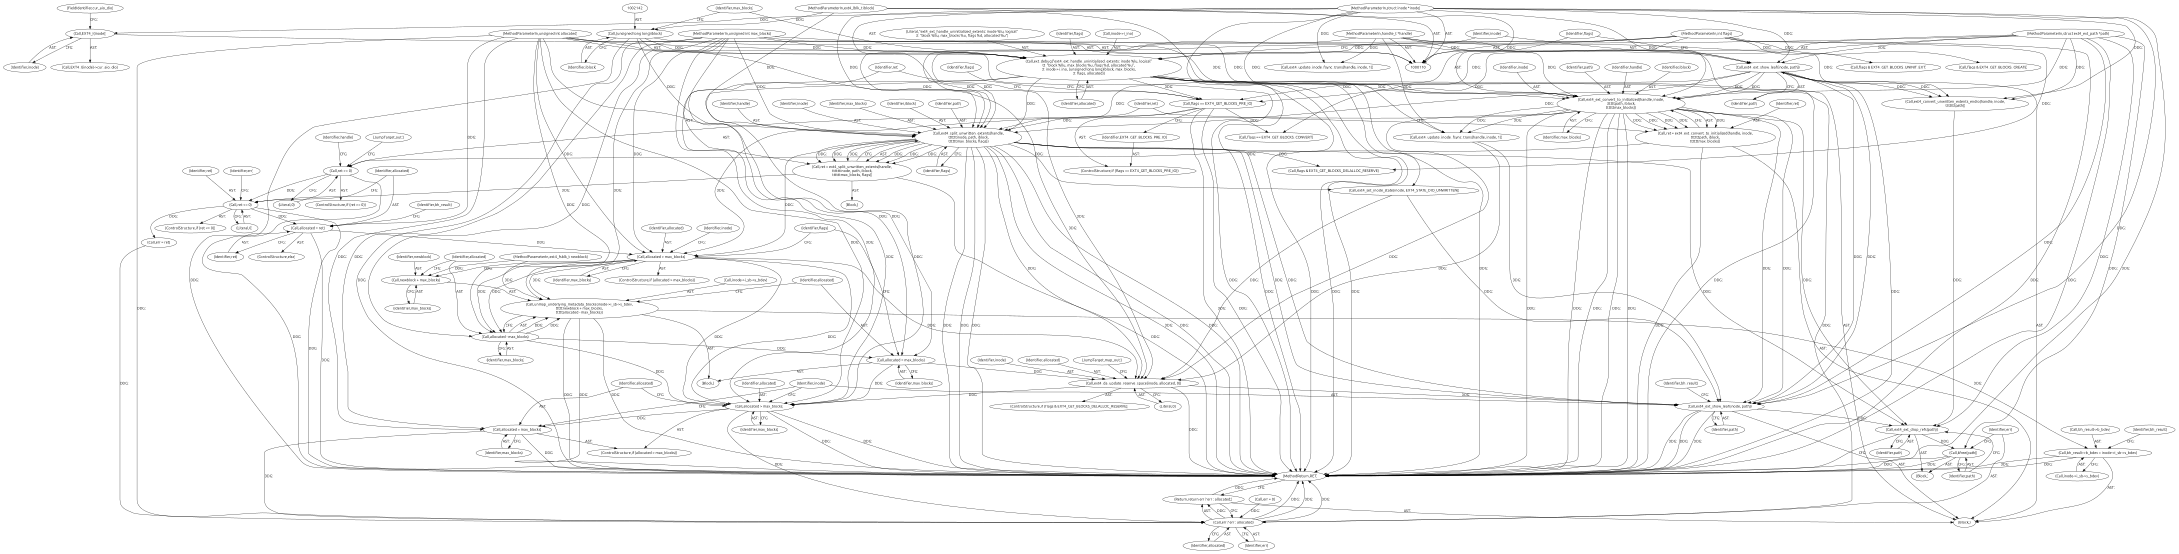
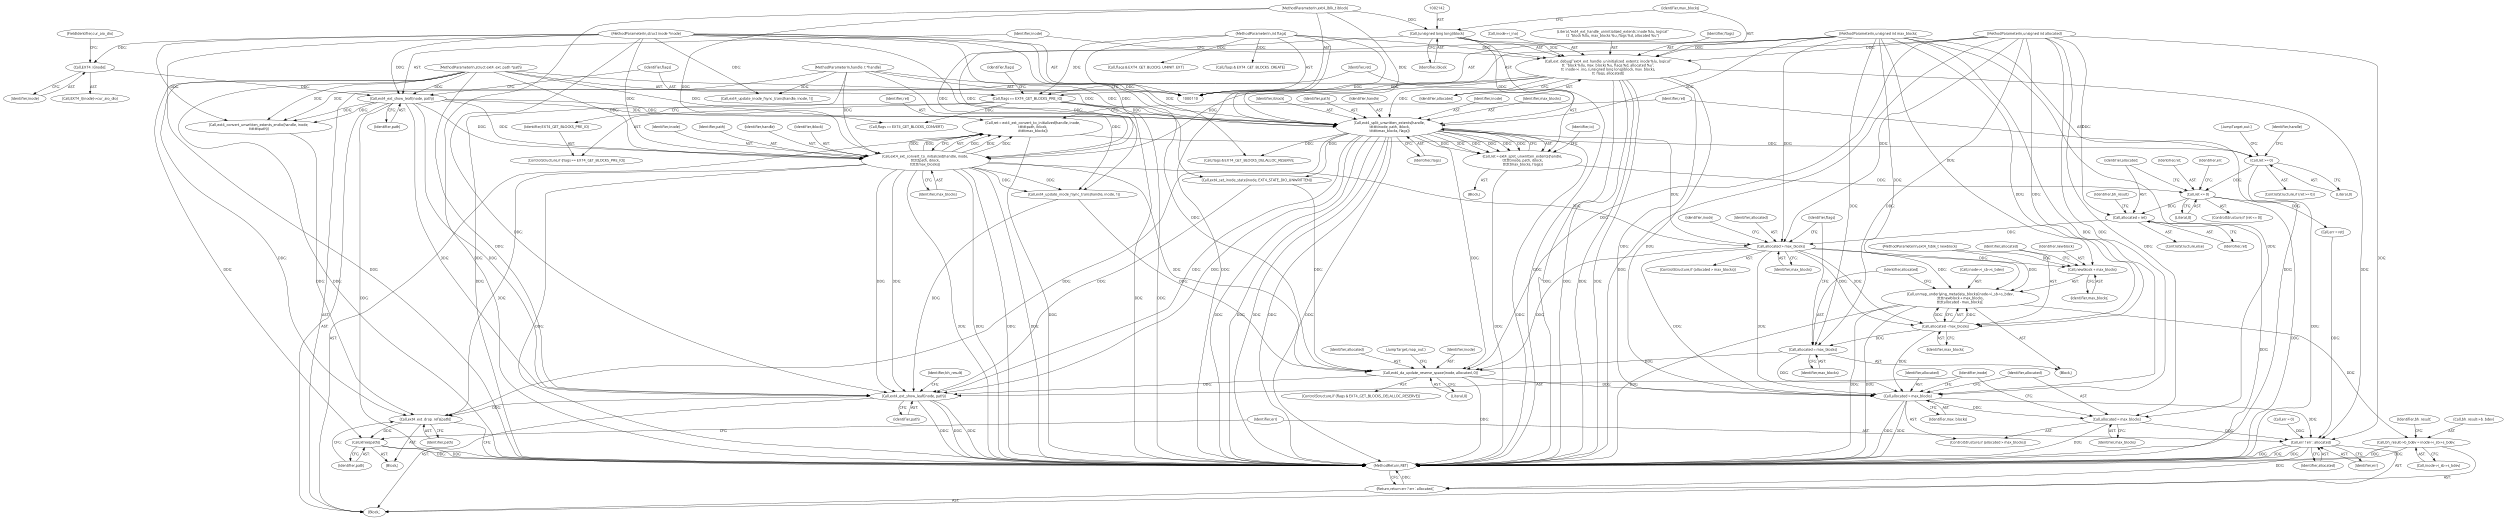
none -> (1583, 127)
none -> (1958, 181)
(1227, 508) -> none
